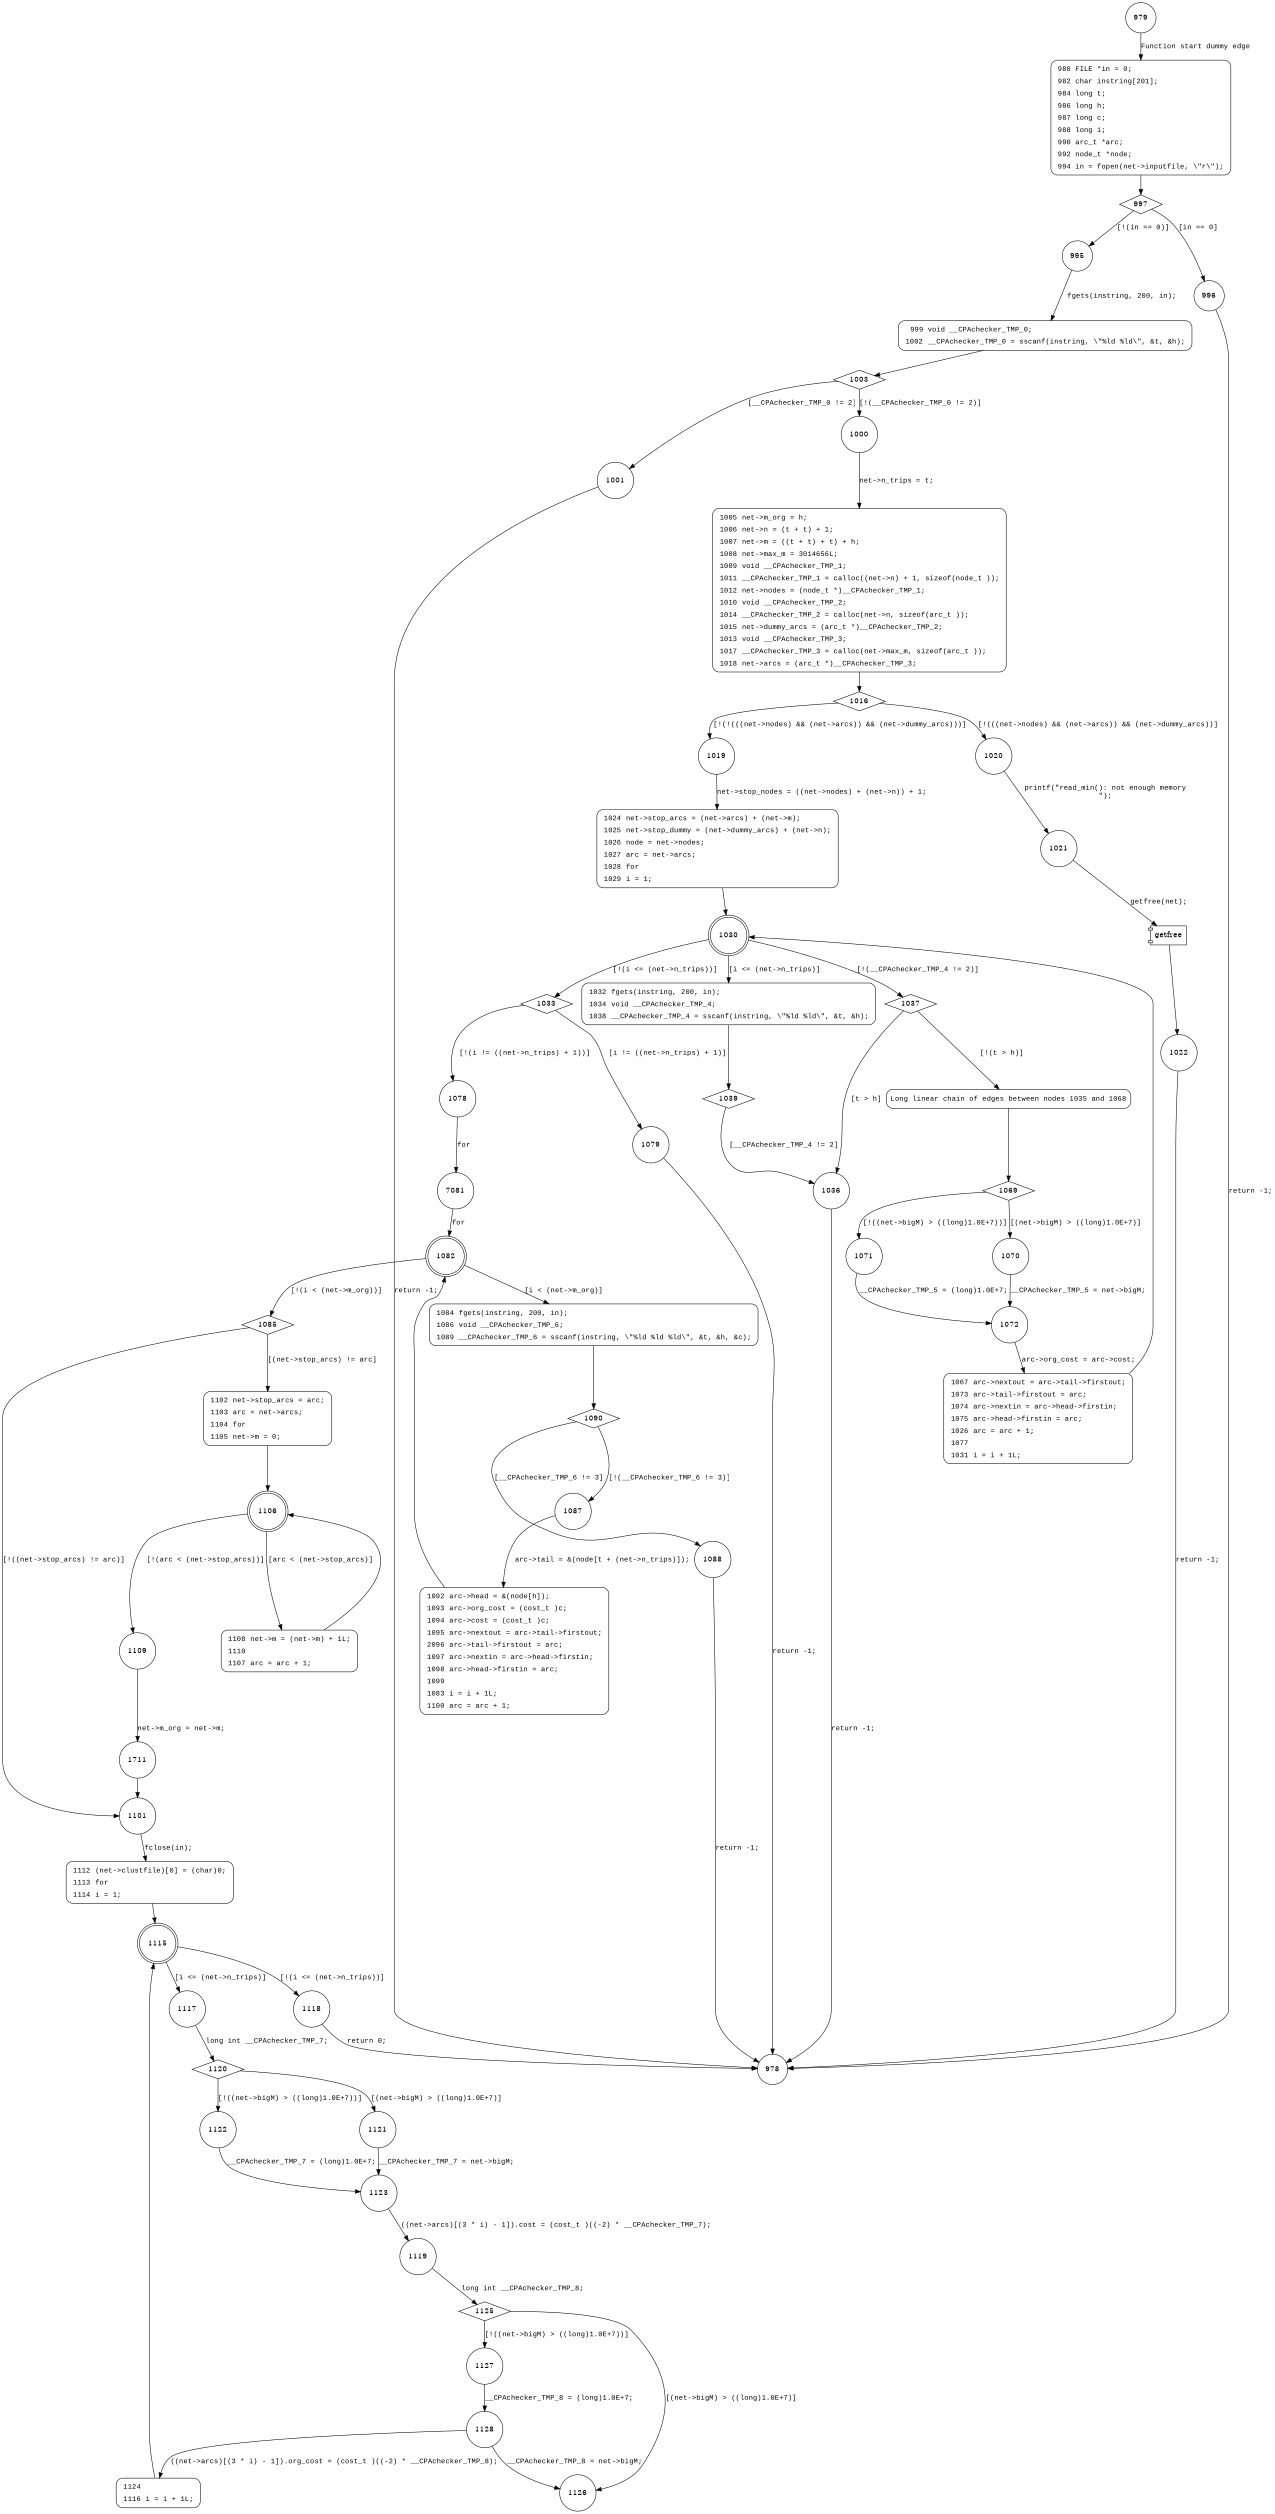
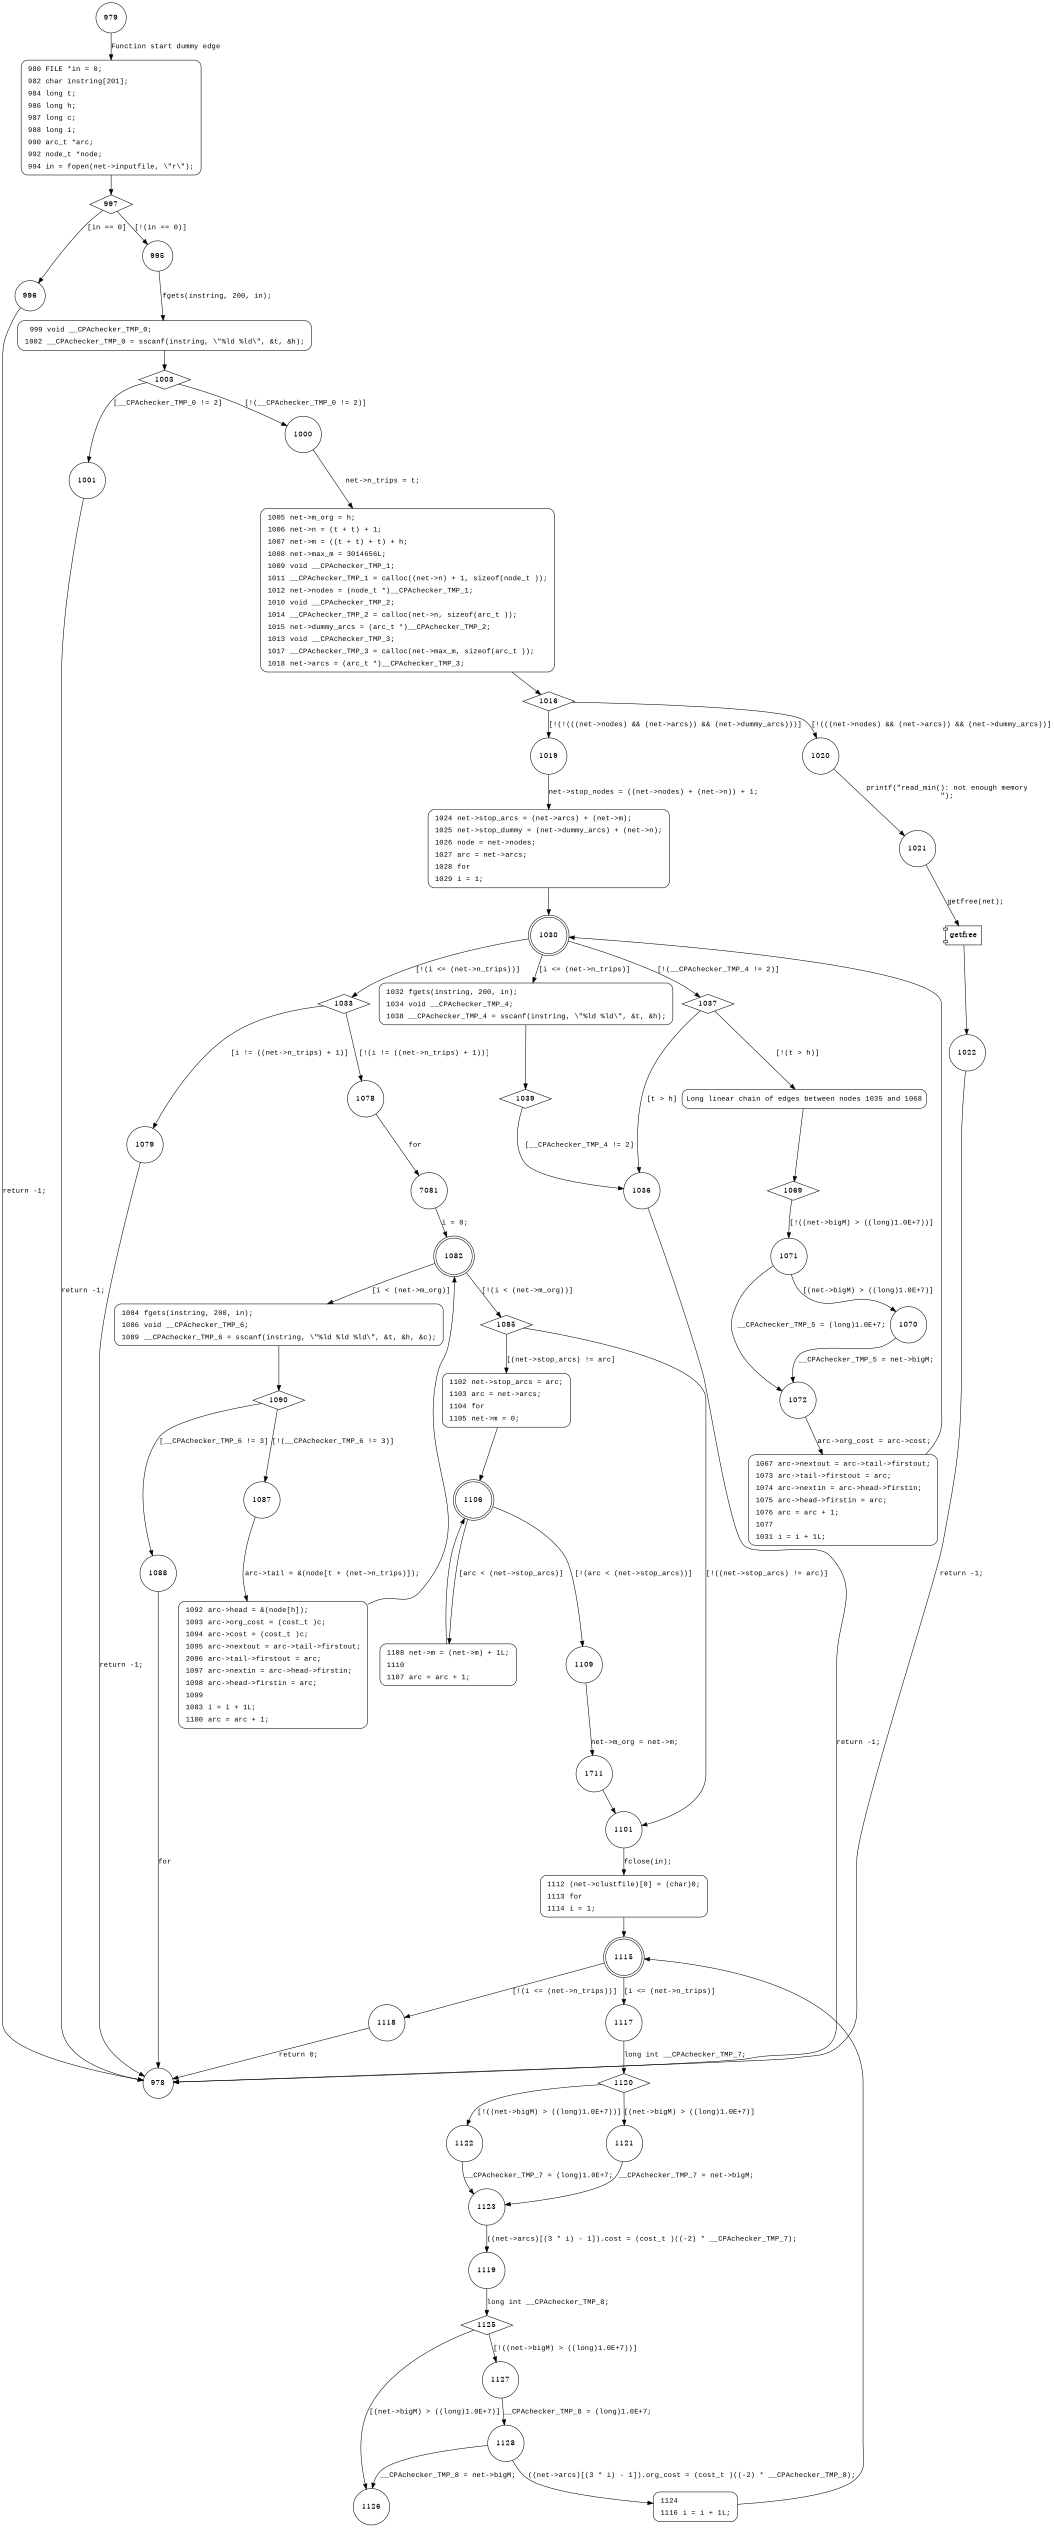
(1009, 1216) -> (835, 1303)
(459, 1223) -> (455, 1223)
(960, 1431) -> (765, 1512)
(737, 1848) -> (165, 1862)
